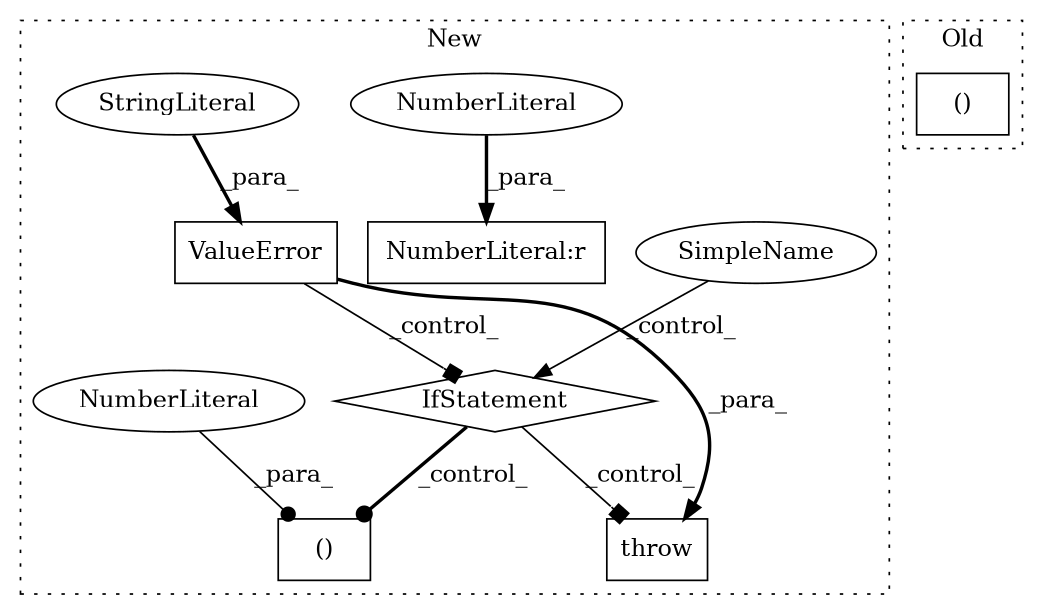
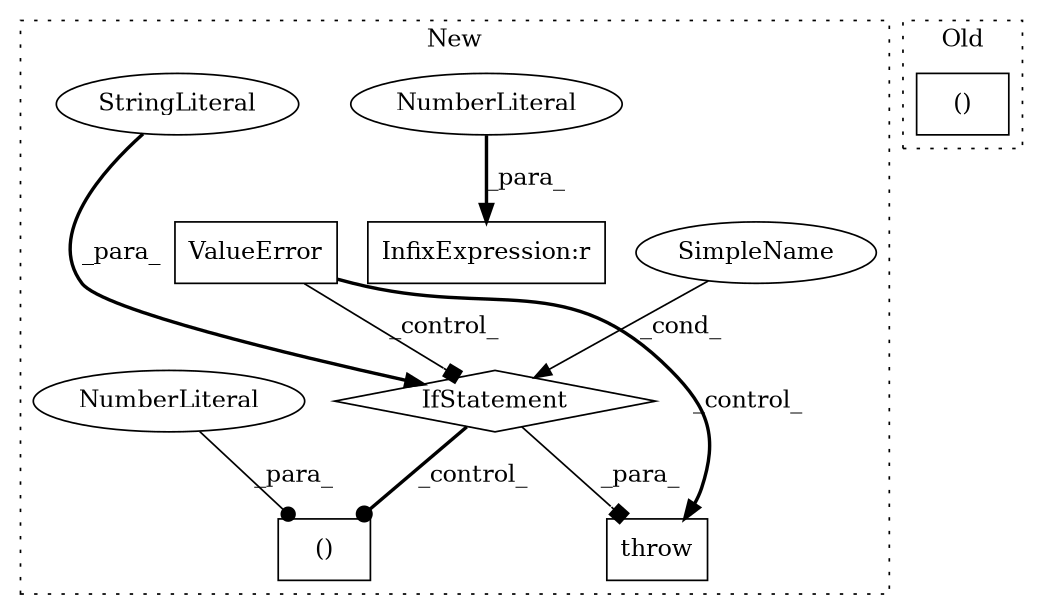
(213, 171) -> (156, 317)
(486, 253) -> (486, 253)
(681, 327) -> (681, 327)
(748, 401) -> (748, 401)
(640, 475) -> (640, 475)
